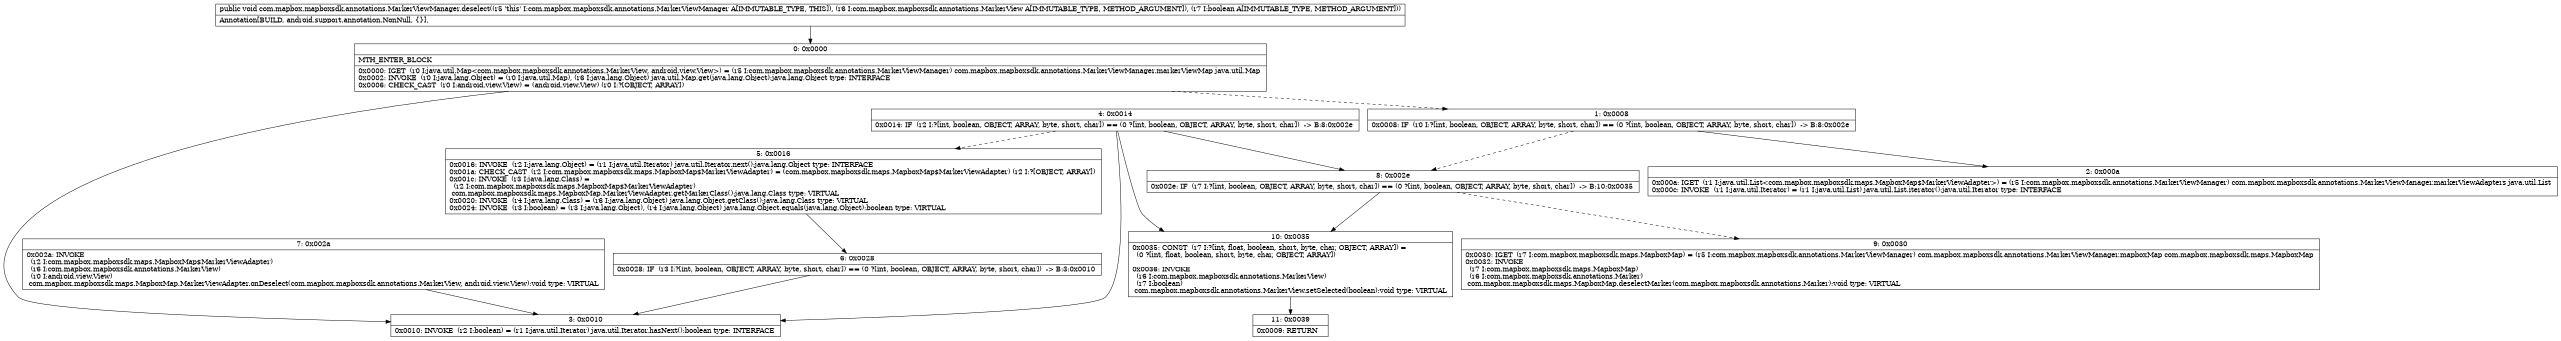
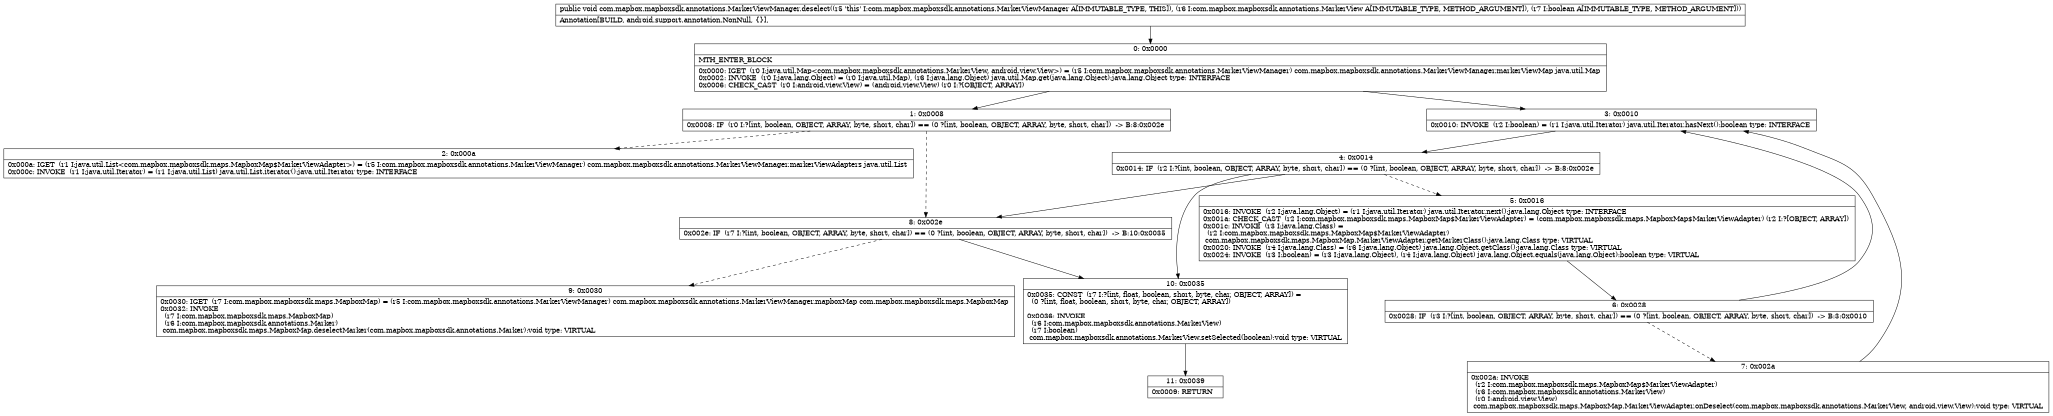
(1307, 100) -> (1013, 100)
(1840, 149) -> (715, 140)
(1030, 309) -> (1491, 141)
none -> (1679, 341)
